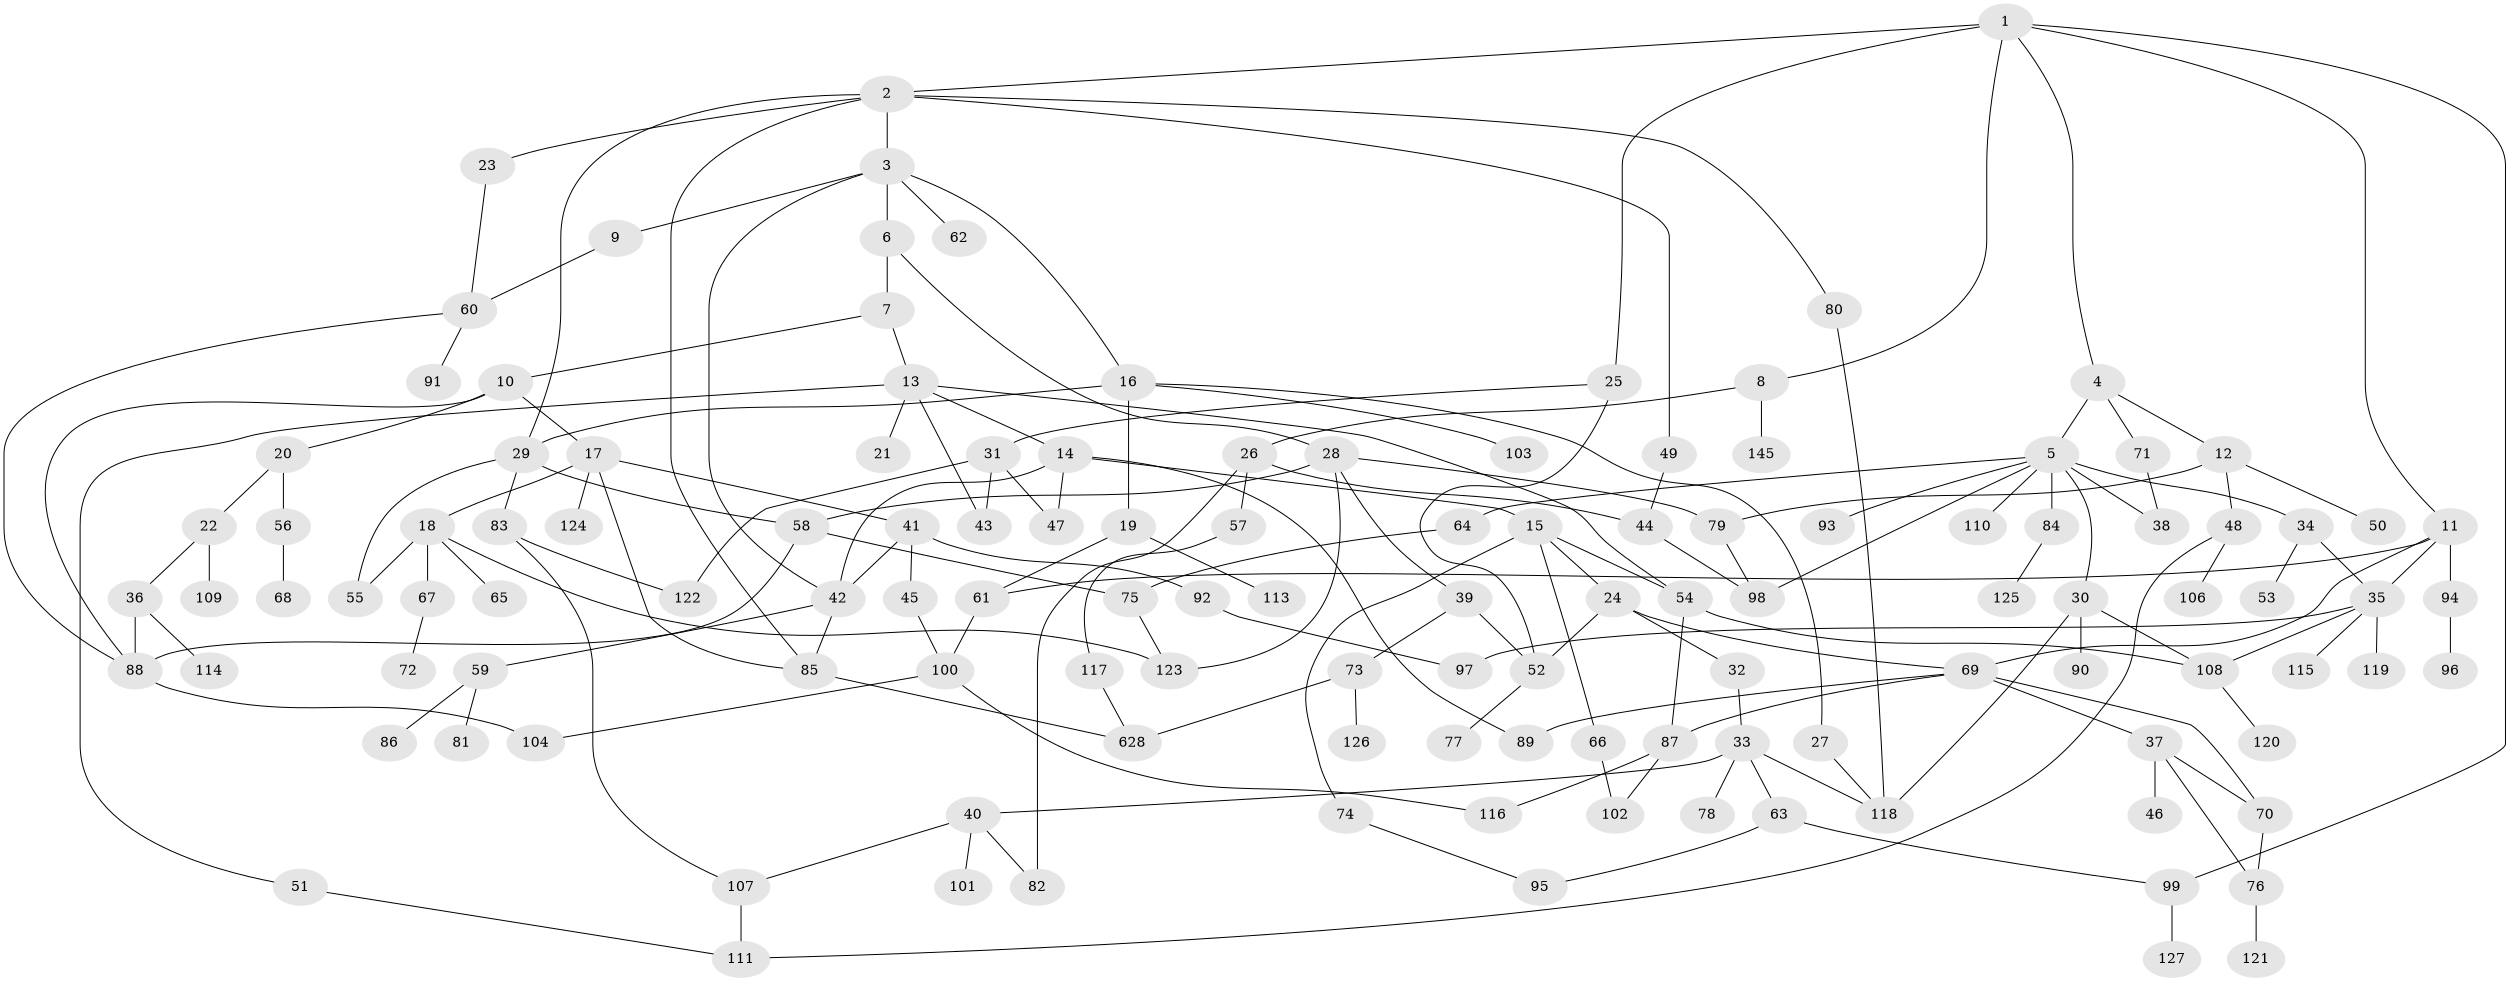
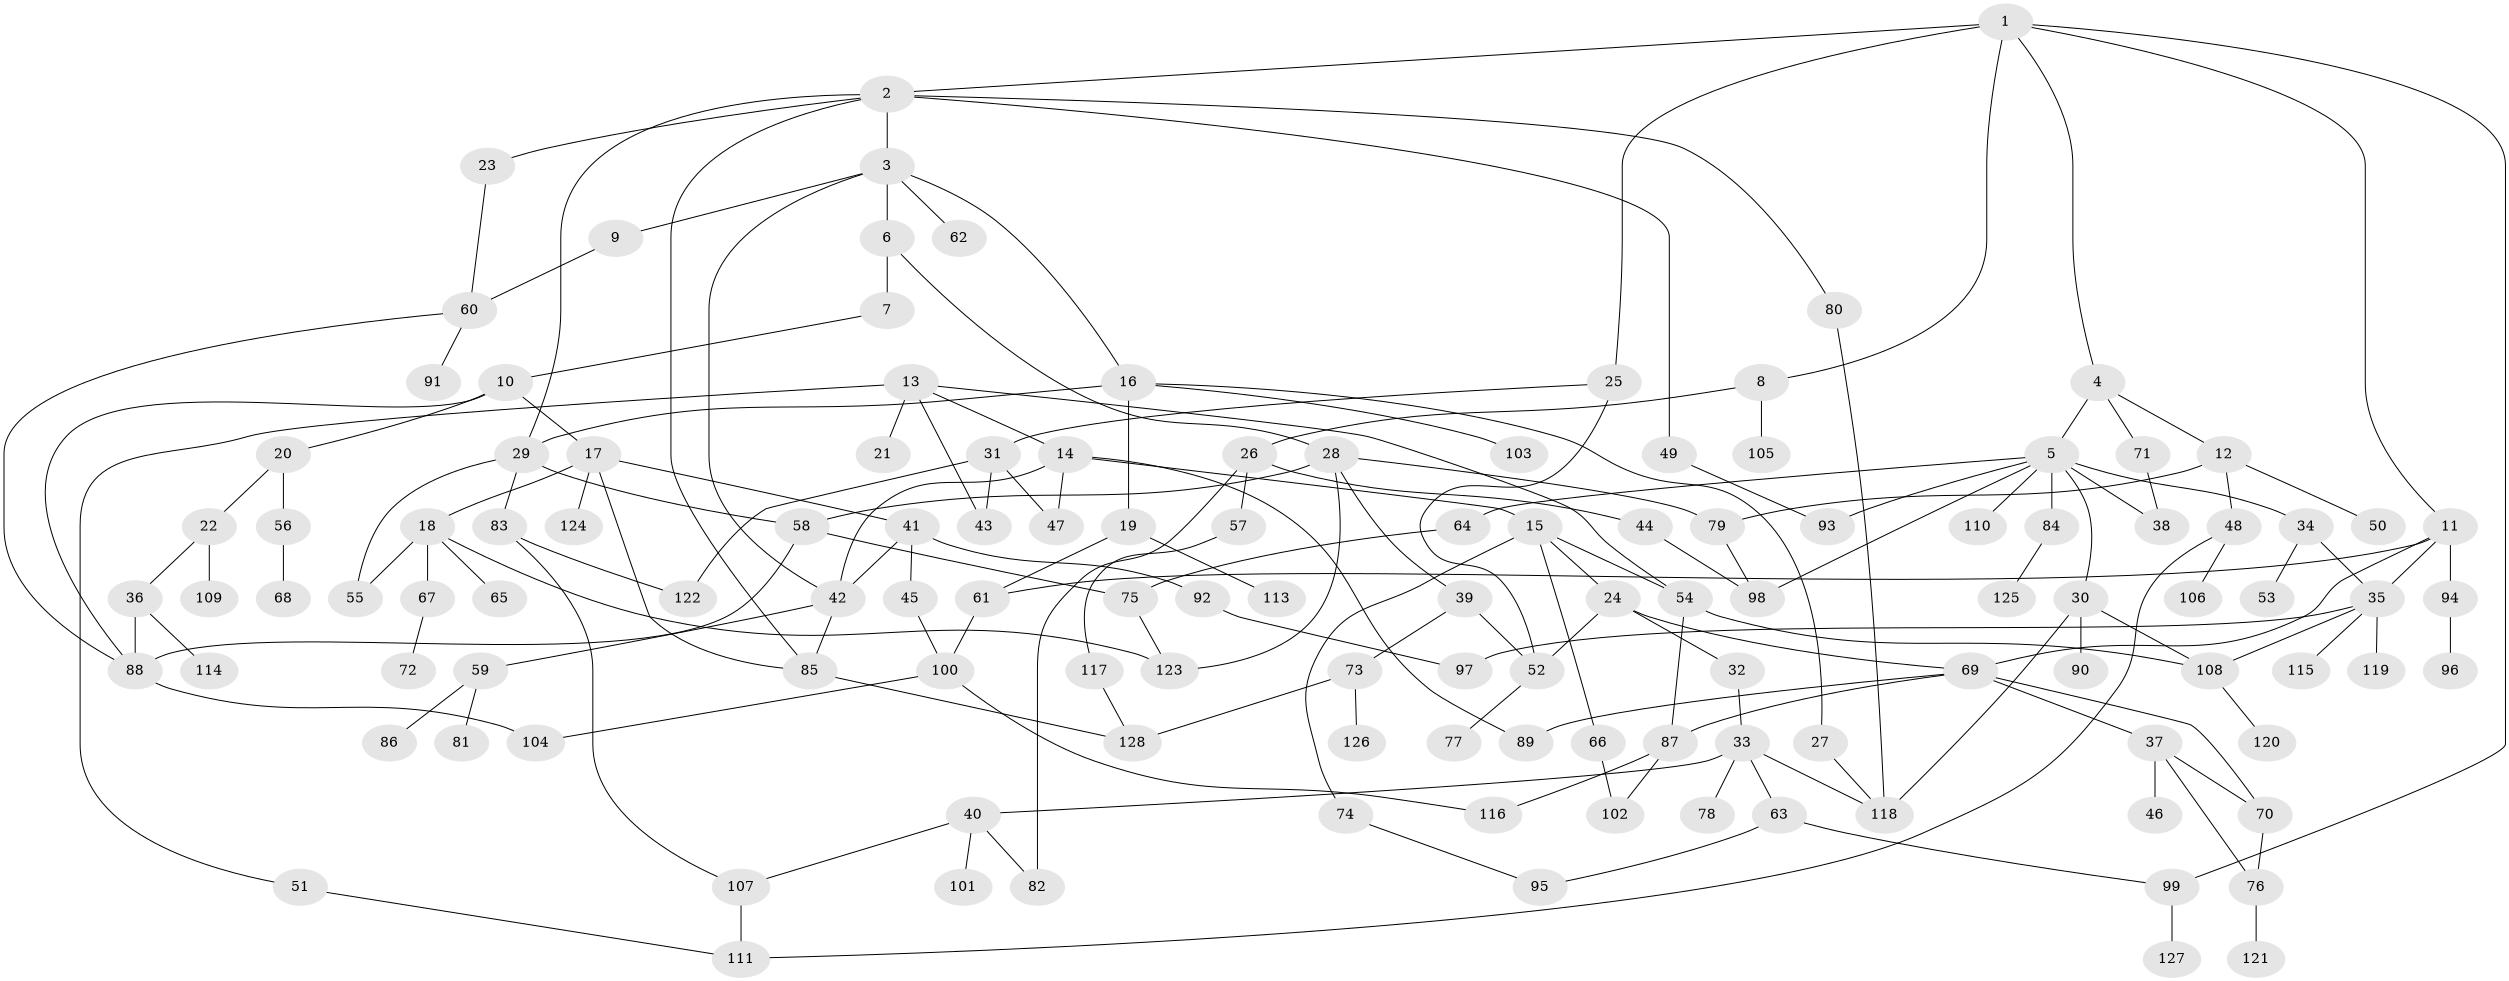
(899, 347) -> none
(1761, 455) -> (1761, 455)
(1656, 495) -> (1749, 491)
(1133, 743) -> (1133, 743)
